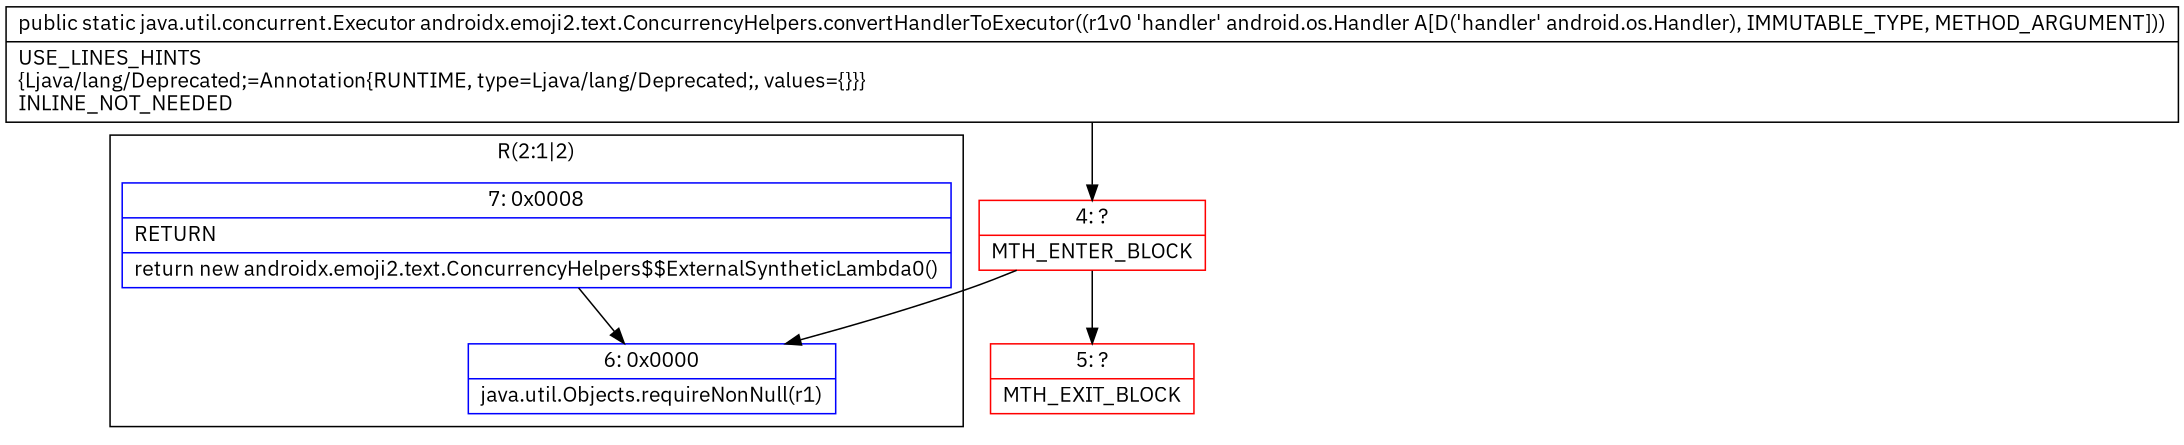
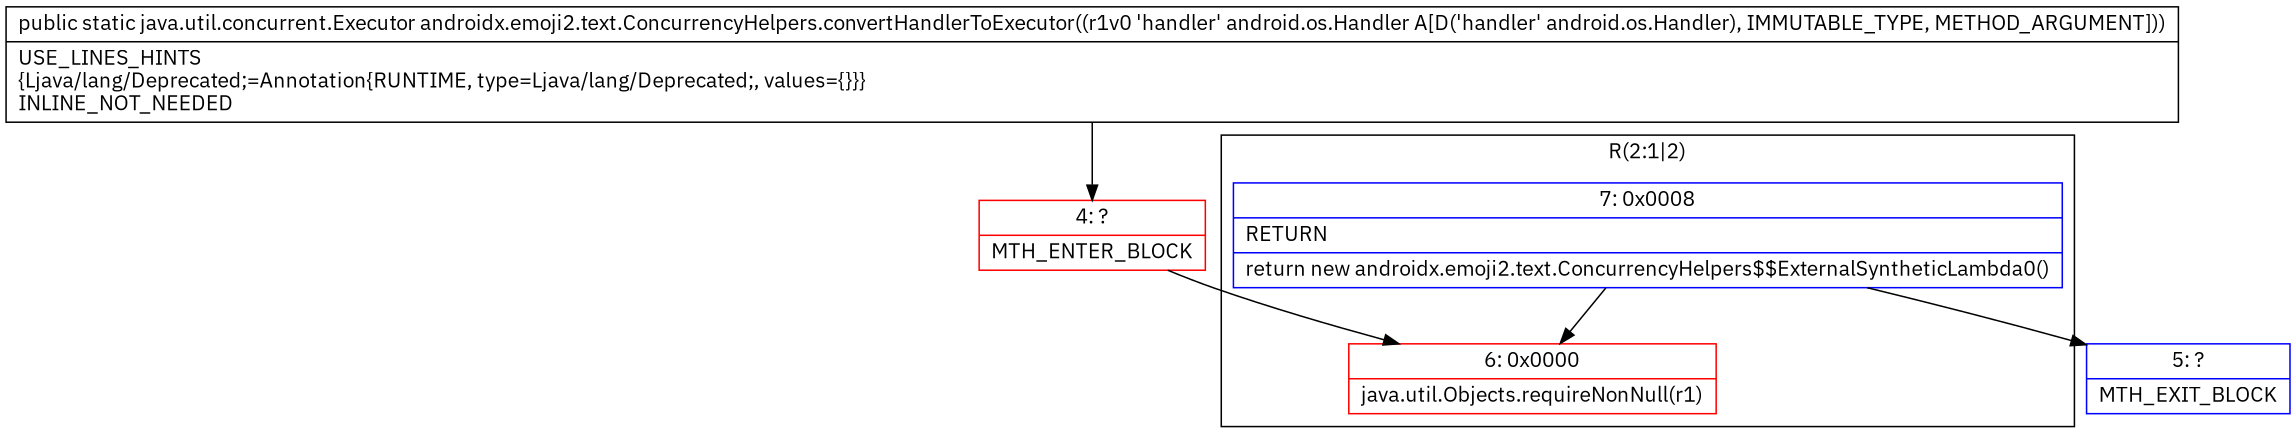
(1092, 300) -> (1969, 313)
(652, 379) -> (1532, 379)
(1092, 379) -> (2188, 379)
